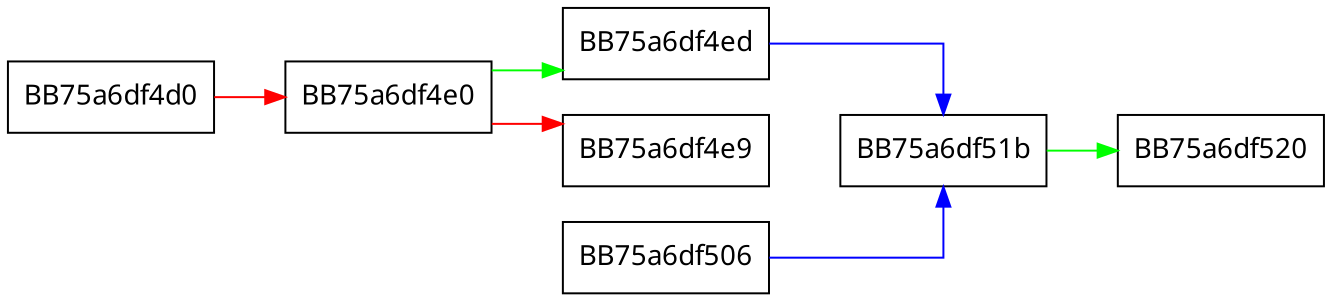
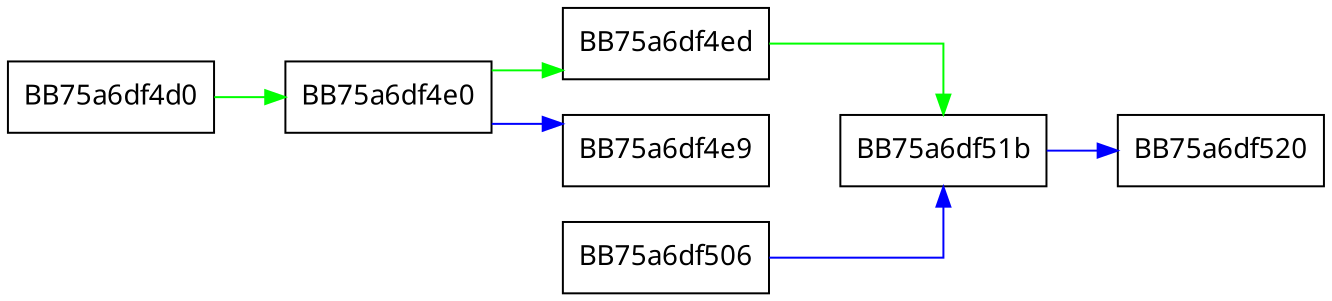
(882, 44) -> (882, 44)
(240, 97) -> (240, 97)
(517, 124) -> (517, 124)
(1072, 151) -> (1072, 151)
